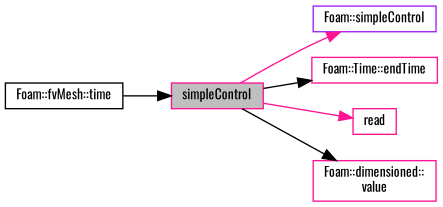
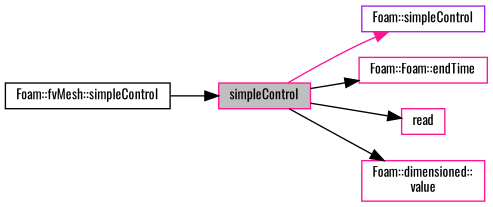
(375, 70) -> (423, 70)
(64, 96) -> (88, 96)
(301, 110) -> (349, 110)
